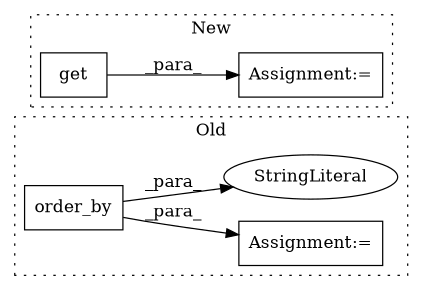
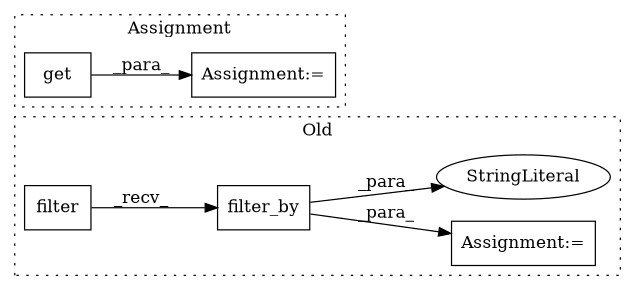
(212, 29) -> (180, 29)
none -> (58, 208)
(74, 208) -> (264, 208)
